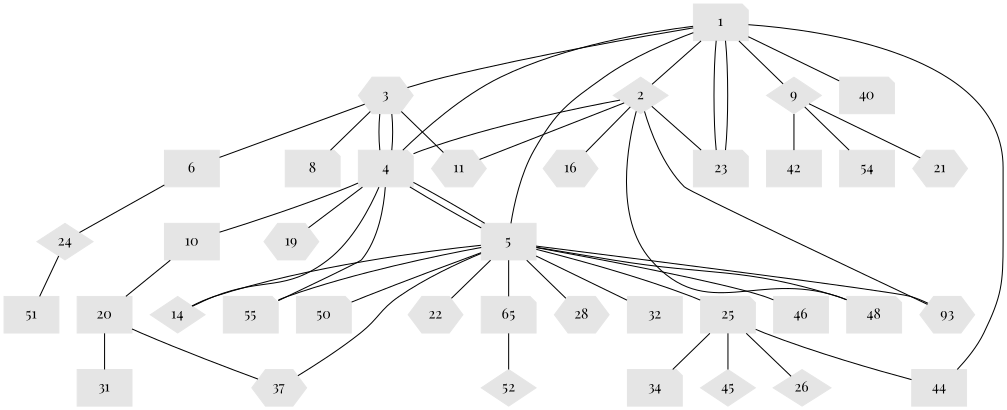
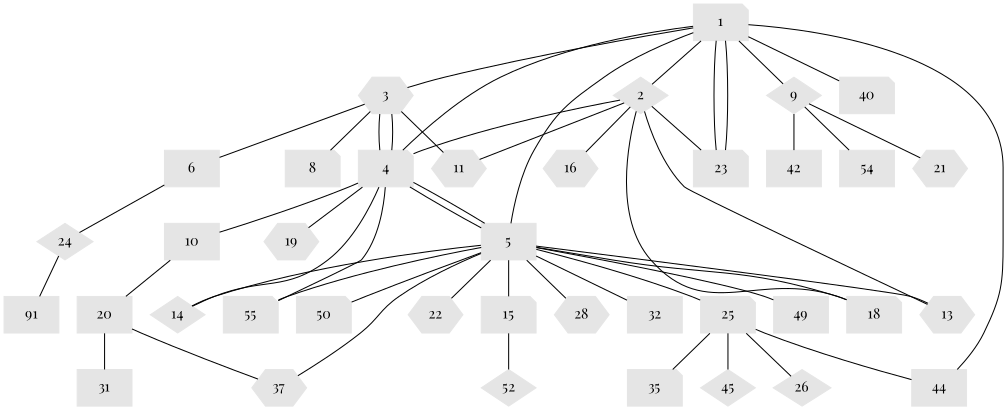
(31, 315) -> (31, 315)
(509, 315) -> (509, 315)
(801, 315) -> (801, 315)
(874, 315) -> (874, 315)
(947, 315) -> (947, 315)
(655, 388) -> (655, 388)
